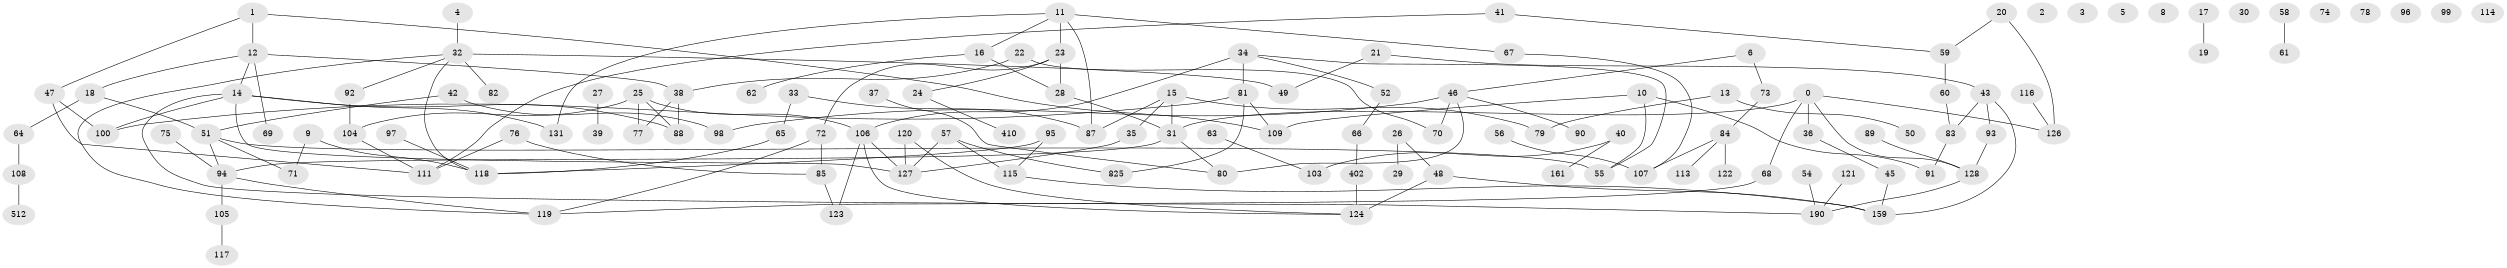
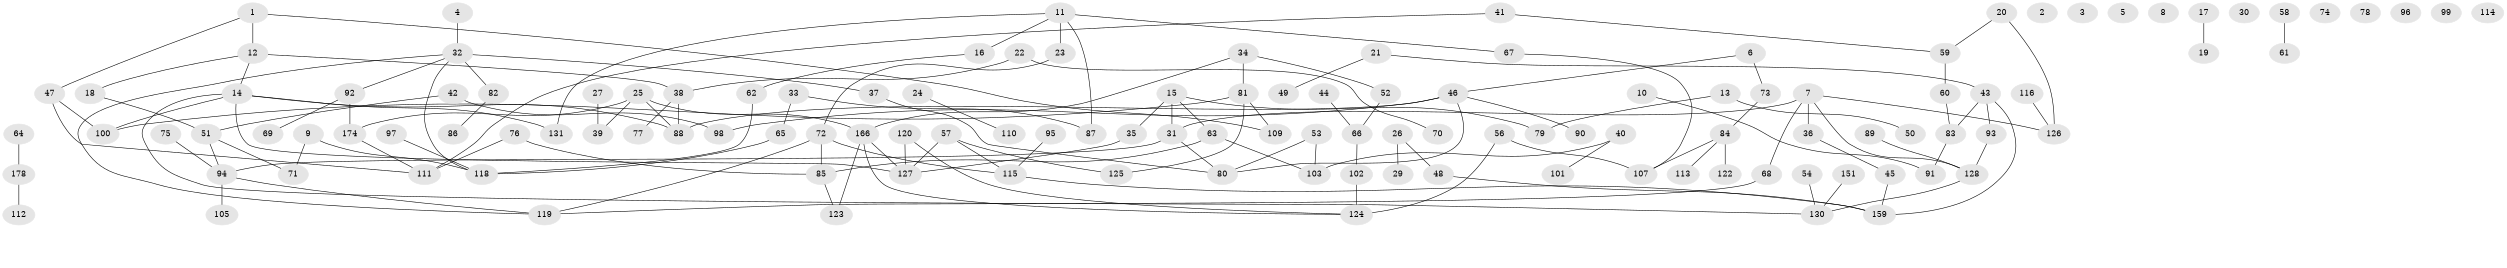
(853, 61) -> (676, 70)
(991, 78) -> none
(260, 92) -> (299, 119)
(1060, 94) -> none
none -> (1324, 94)
(1808, 94) -> (1808, 94)
(1465, 107) -> none
(638, 114) -> (614, 118)
(53, 115) -> none
(1445, 116) -> (1027, 107)
(1123, 118) -> (1192, 114)
(350, 134) -> (350, 134)
none -> (453, 134)
(863, 134) -> (863, 134)
(1009, 134) -> (1009, 134)
none -> (1317, 134)
none -> (1065, 162)
(769, 163) -> (641, 163)
none -> (933, 165)
(19, 175) -> (19, 175)
(1116, 175) -> (1116, 175)
(1357, 175) -> (1357, 175)
(1558, 175) -> (1558, 175)
(1600, 175) -> none
(1849, 175) -> (1849, 175)
(1398, 195) -> (1443, 193)
(19, 215) -> (19, 215)
(1817, 215) -> (1817, 215)
(222, 255) -> none
